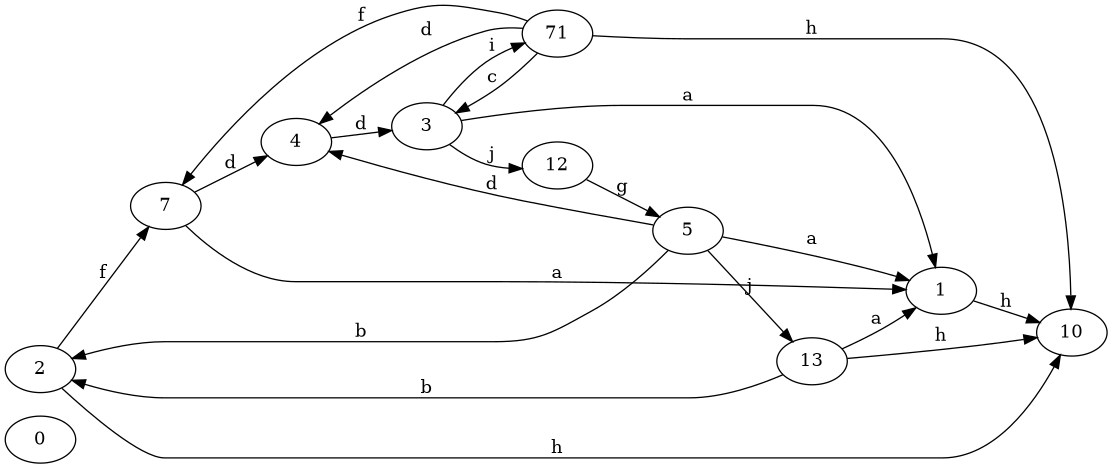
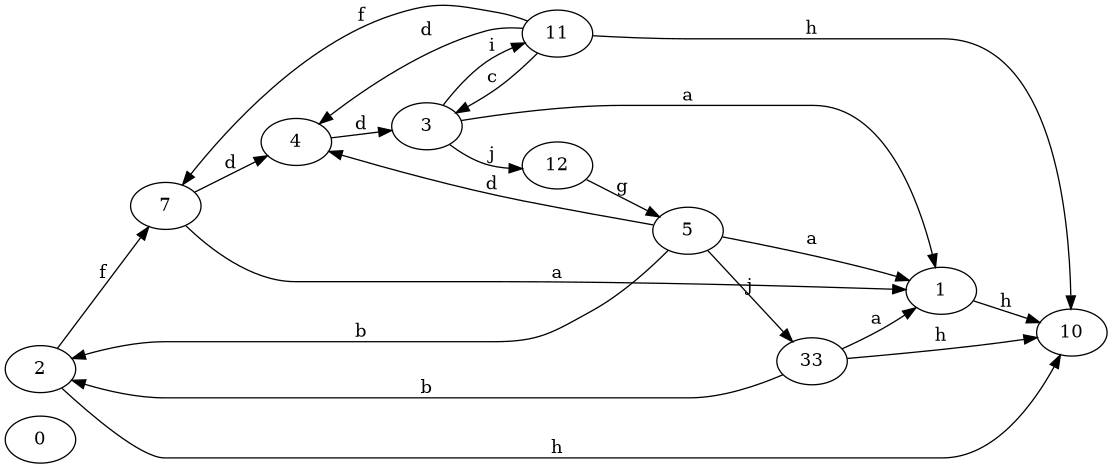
(557, 34) -> (557, 34)
(812, 361) -> (812, 361)
